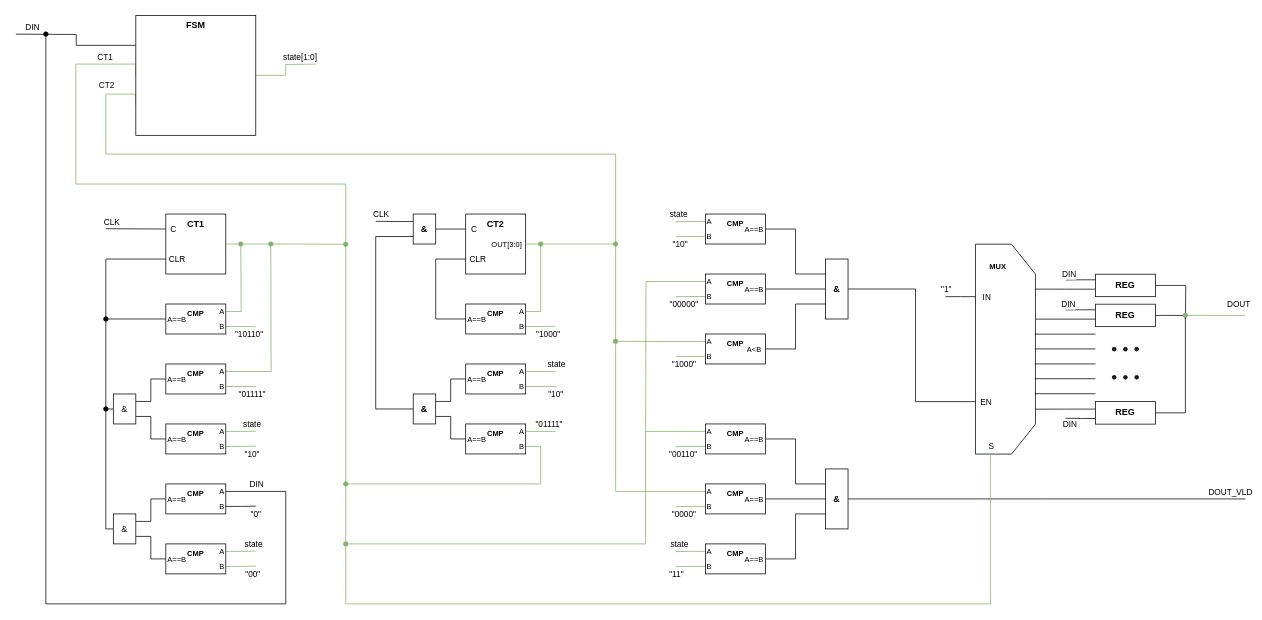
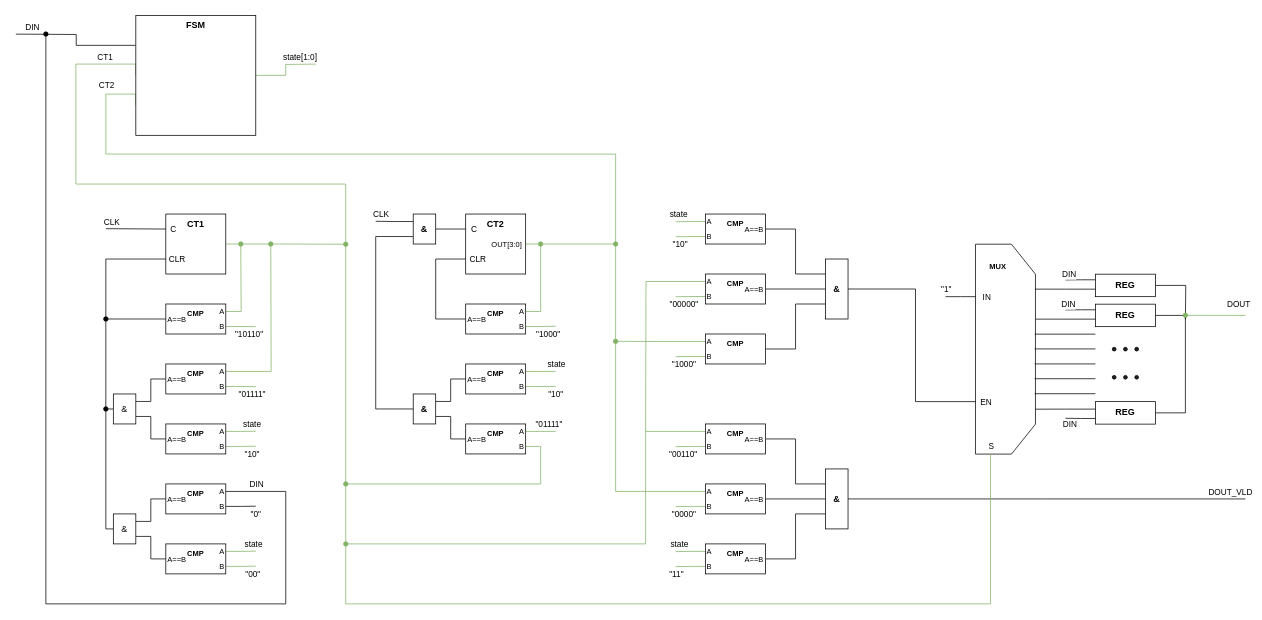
(754, 349) -> none
